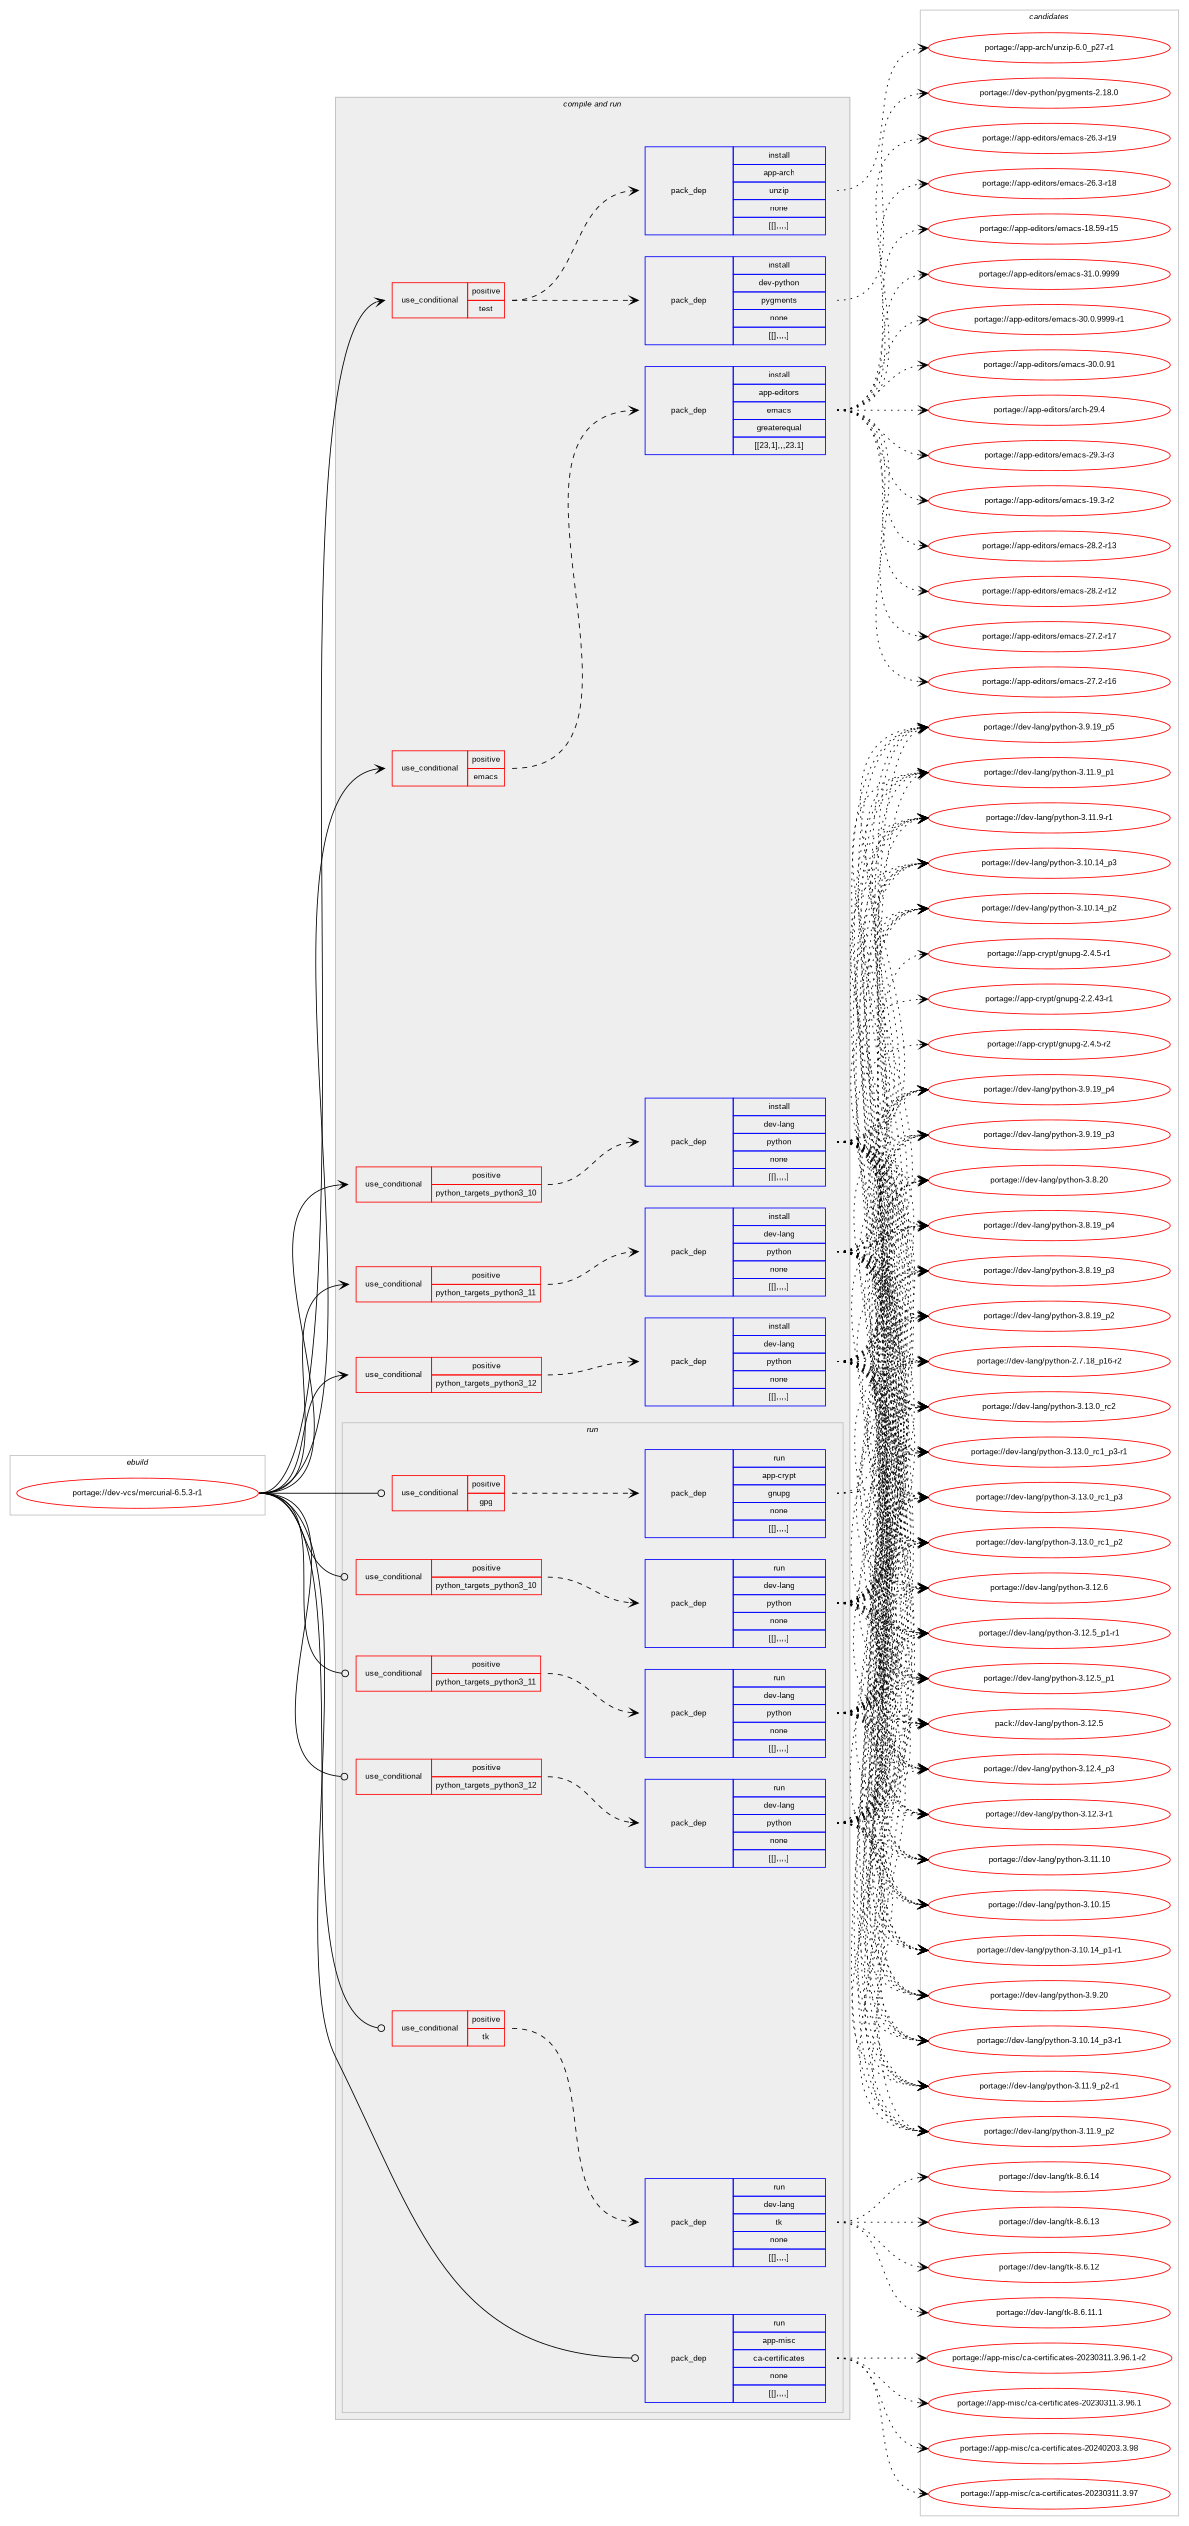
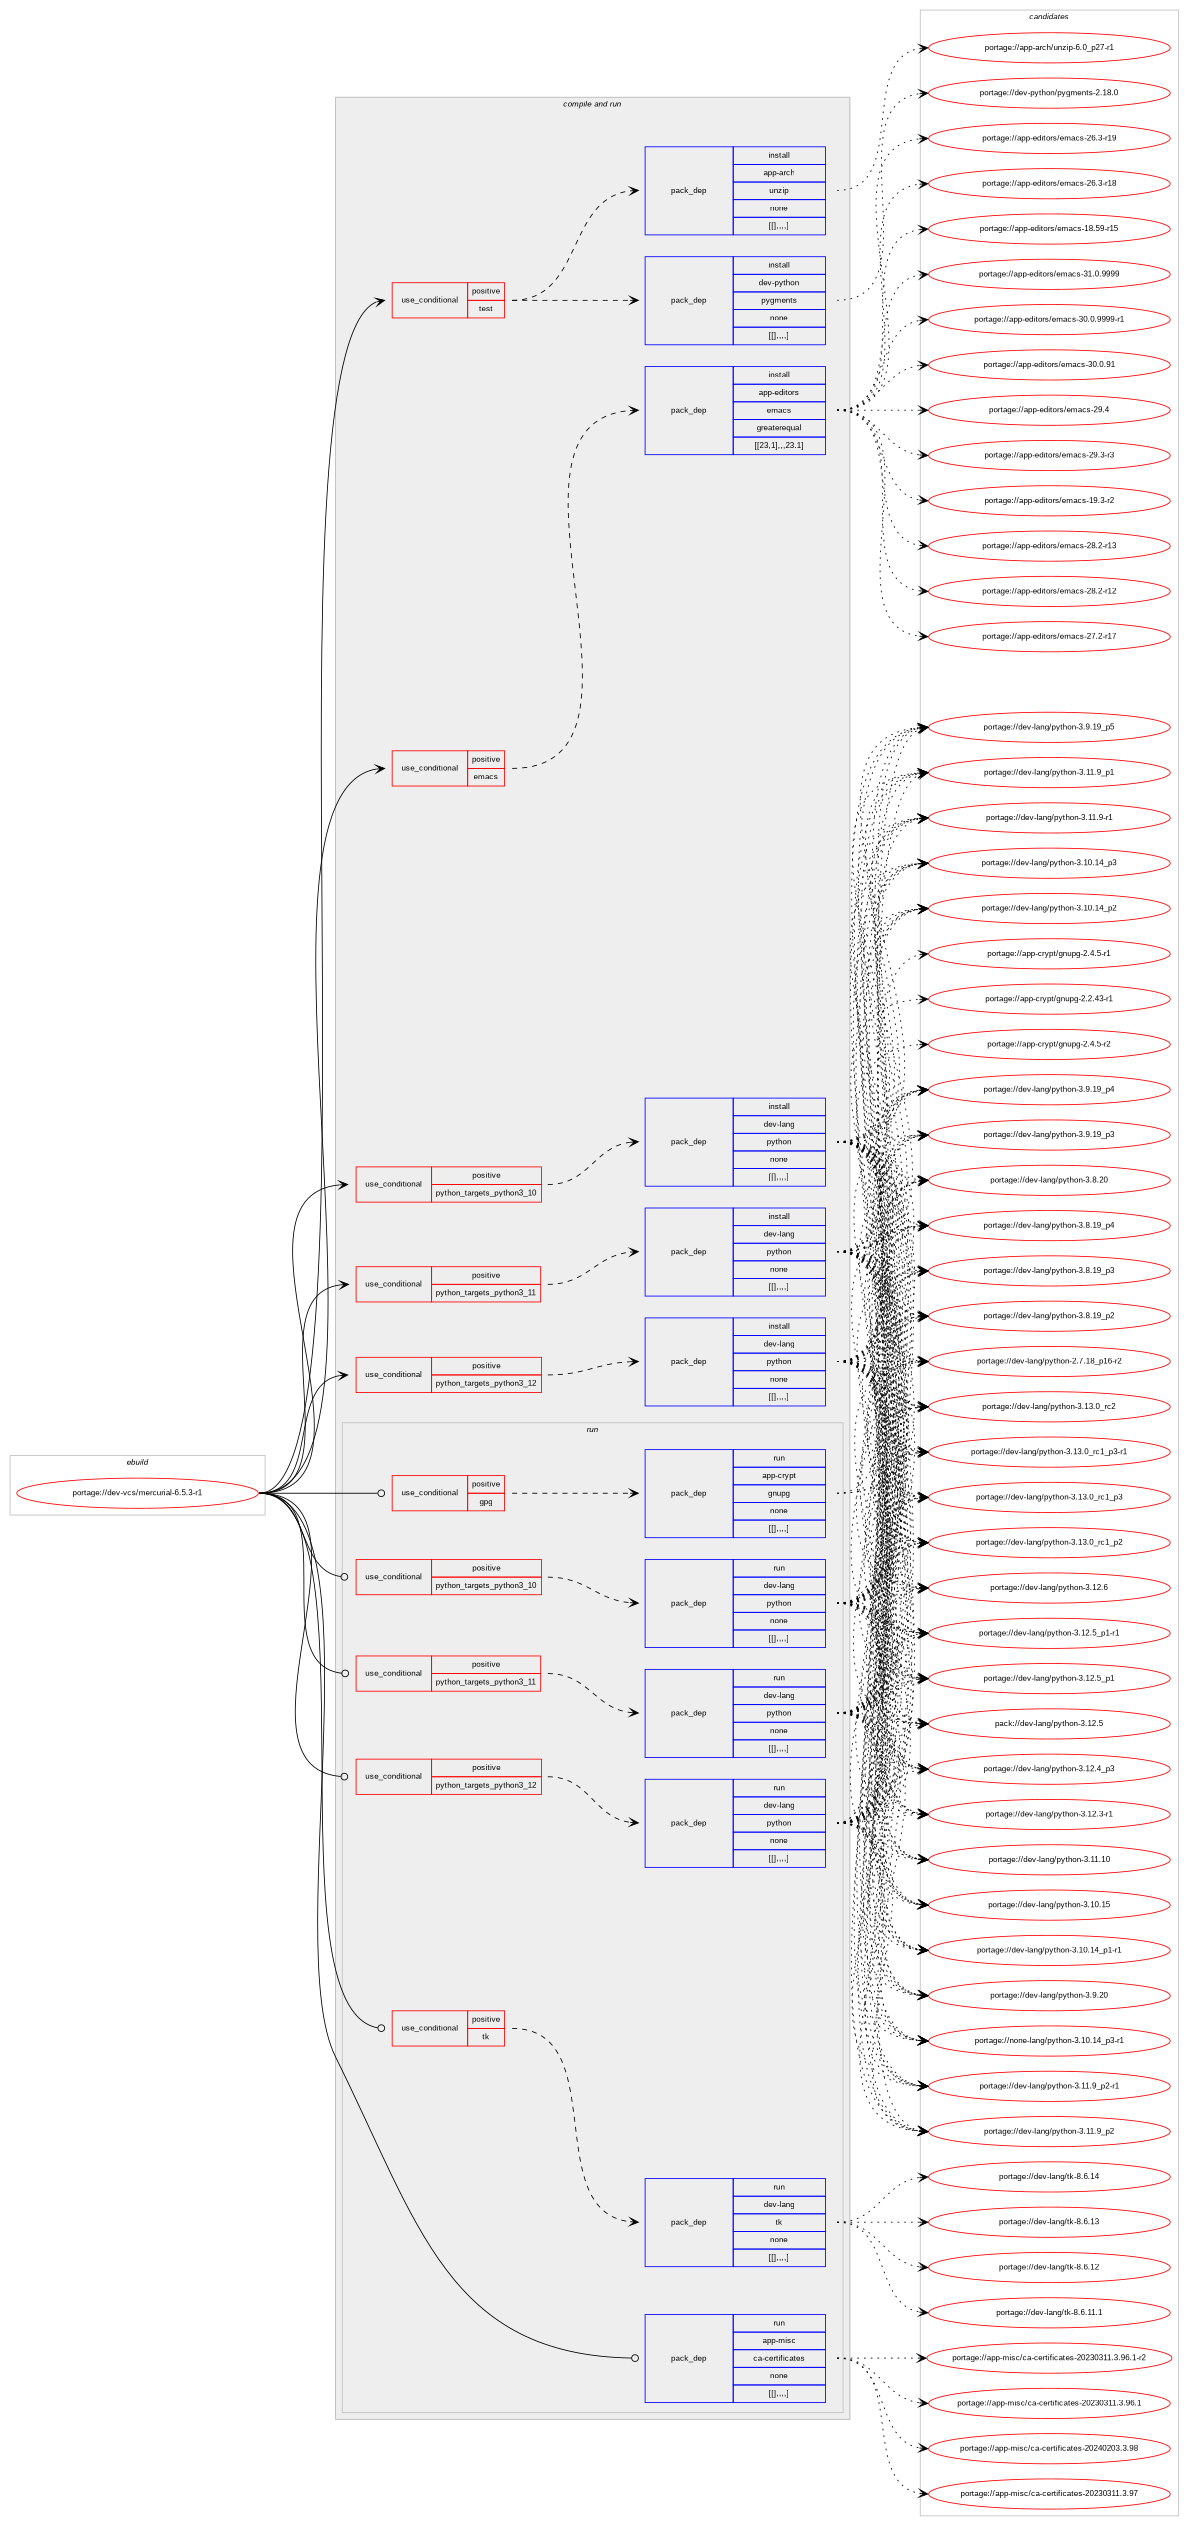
(1049, 410) -> (1049, 410)
(1049, 682) -> none
(1049, 2041) -> (1049, 2041)
